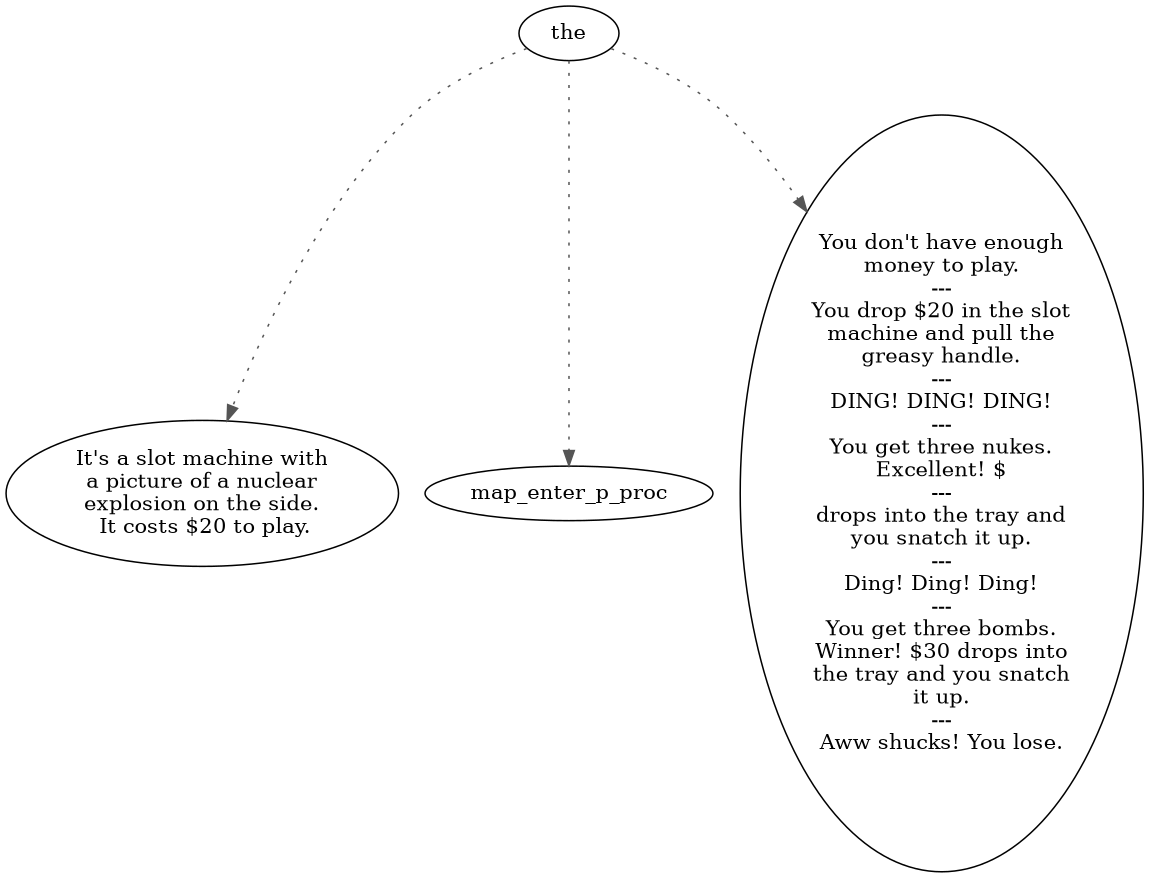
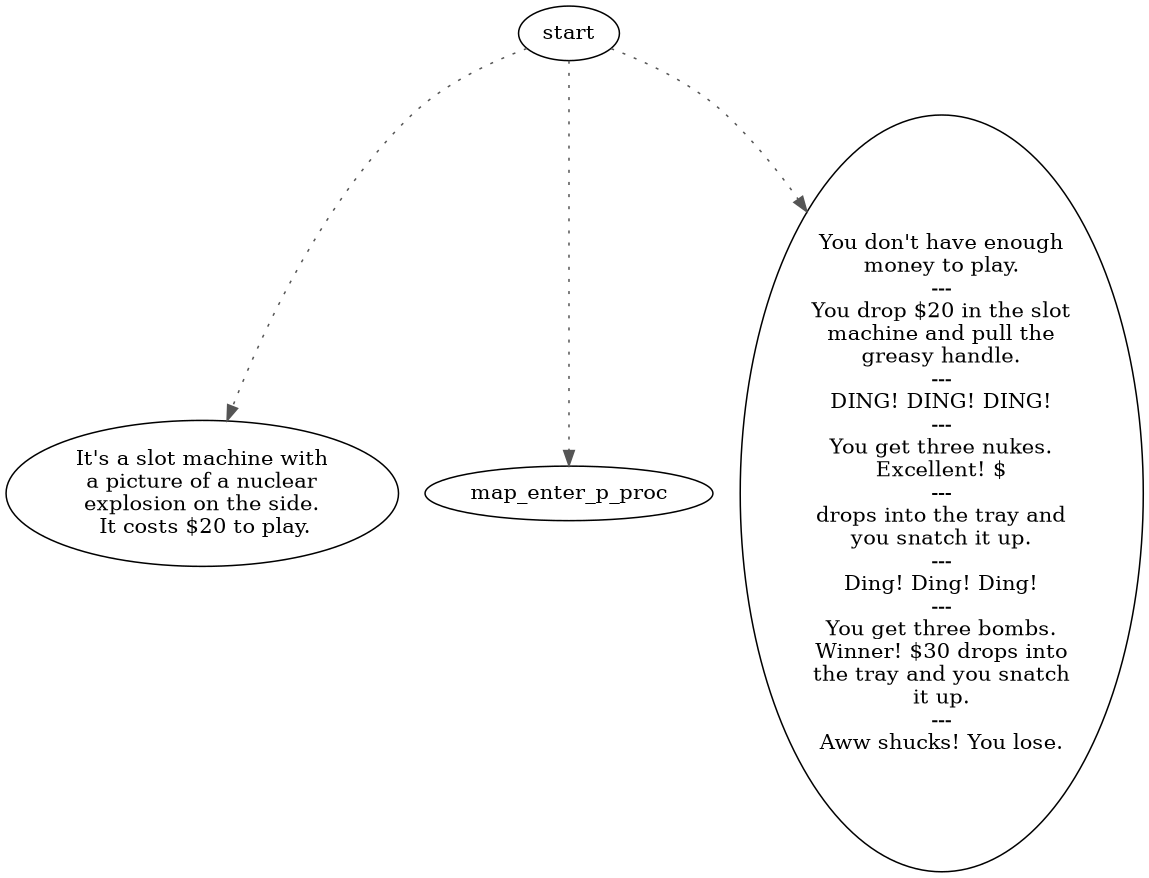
(569, 33) -> (569, 33)
